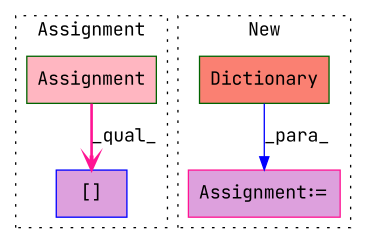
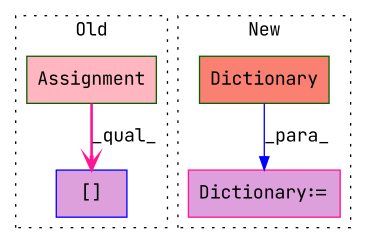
(92, 31) -> (92, 31)
(264, 194) -> (264, 194)
